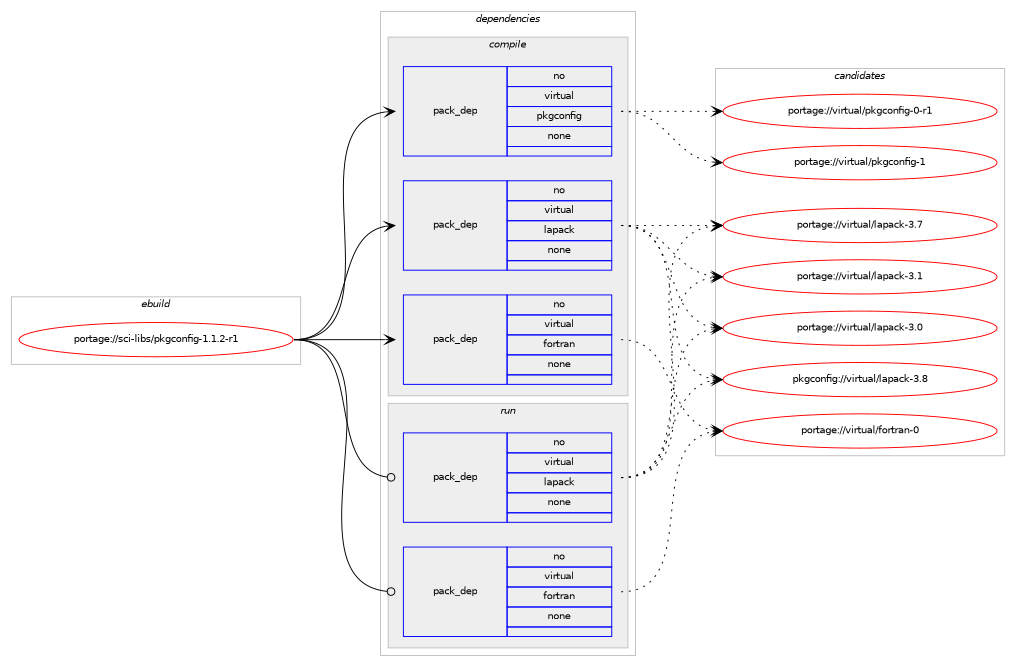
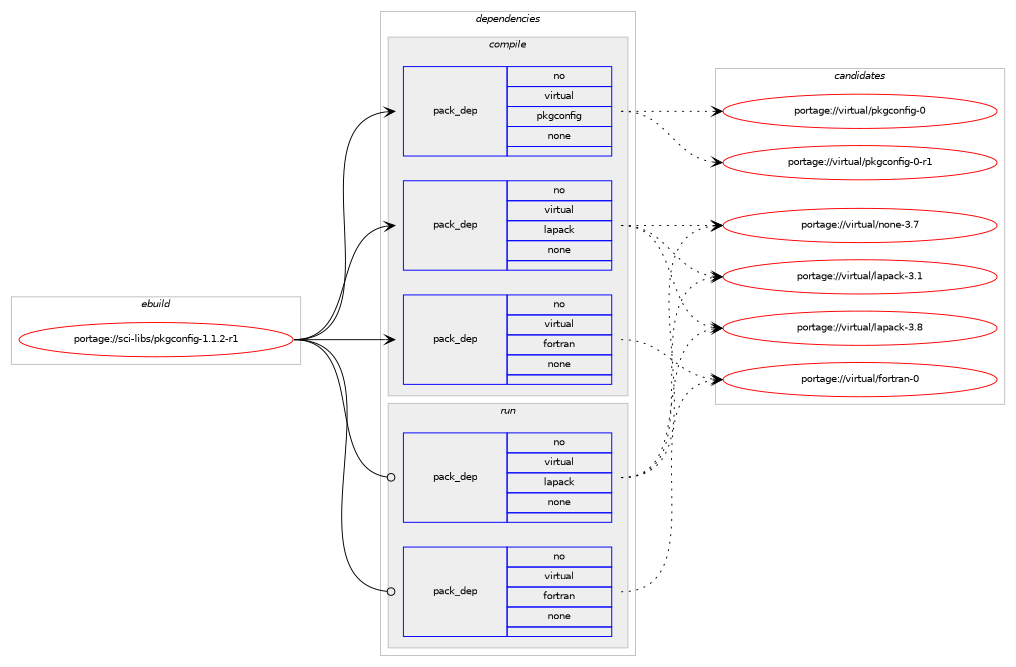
(860, 163) -> (860, 111)
(860, 225) -> (860, 225)
(860, 328) -> none
(860, 380) -> (860, 328)
